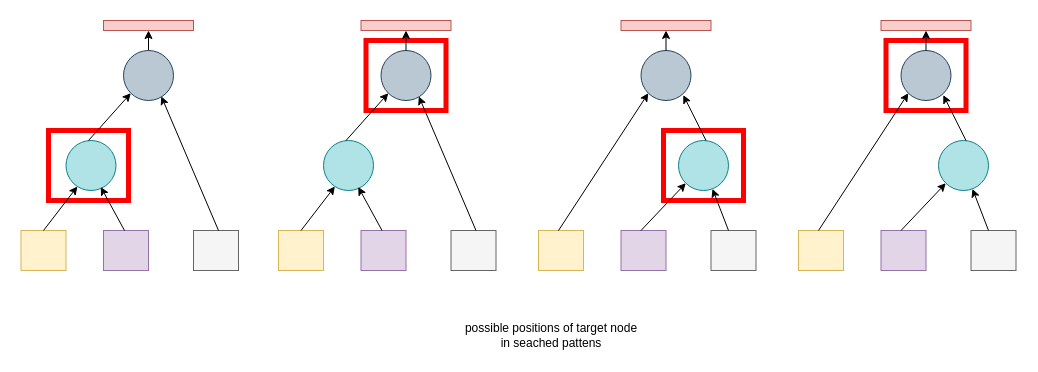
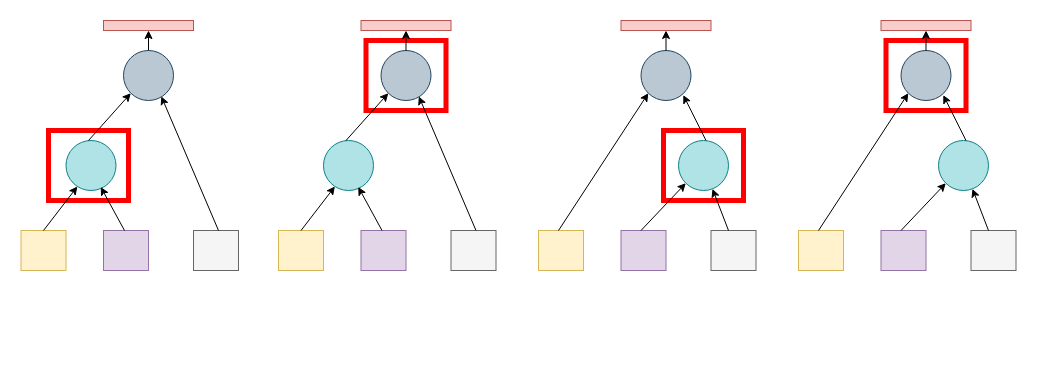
(551, 336) -> none
